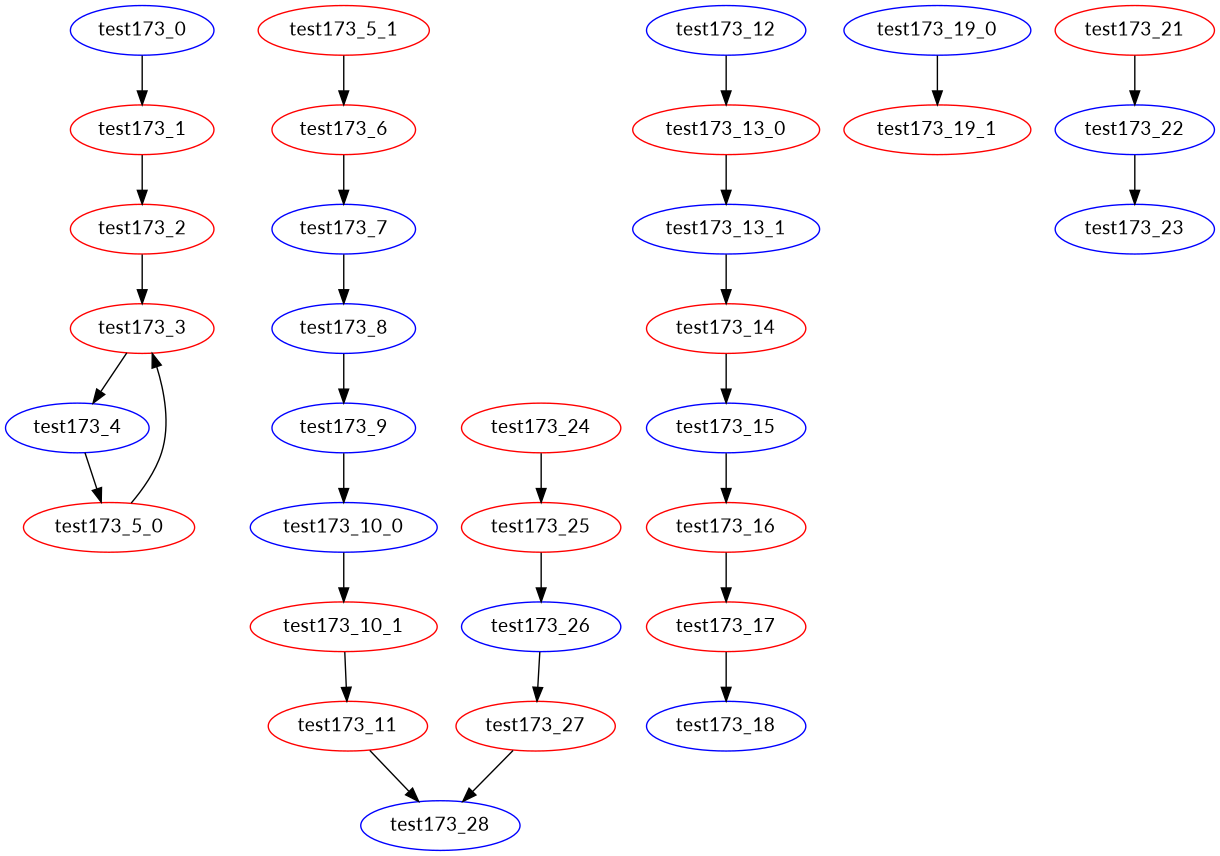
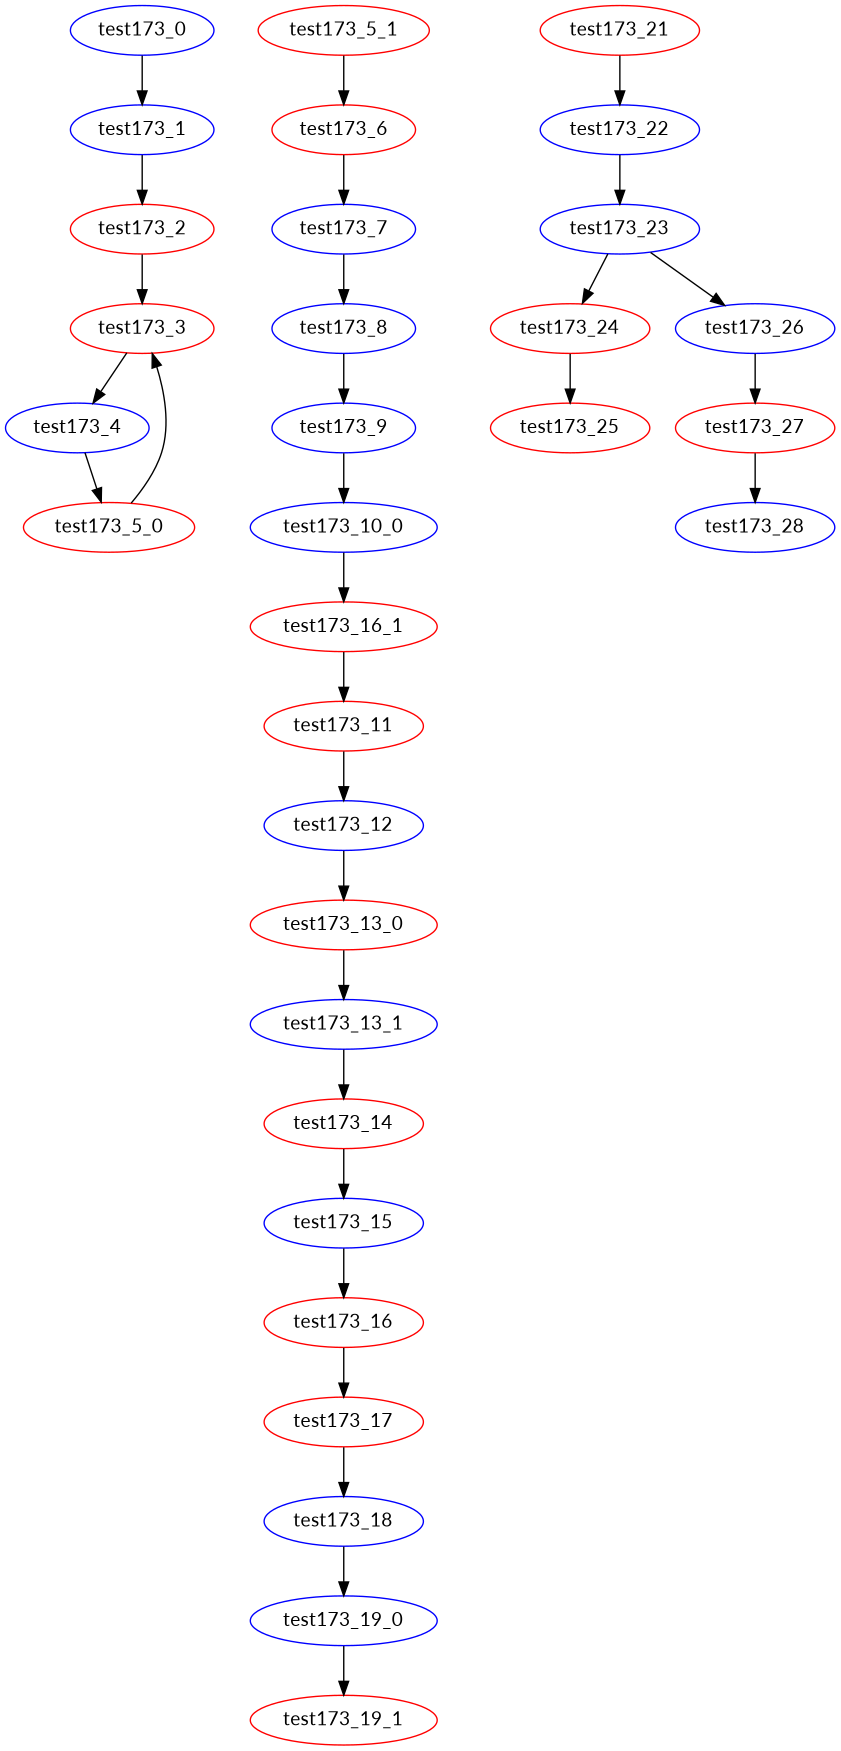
(142, 130) -> (142, 130)
none -> (598, 272)
(541, 570) -> (682, 275)
(344, 627) -> (344, 627)
(389, 771) -> (344, 769)
none -> (344, 1564)
